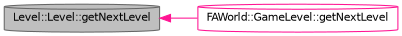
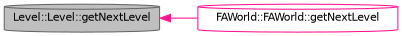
(298, 18) -> (298, 18)
